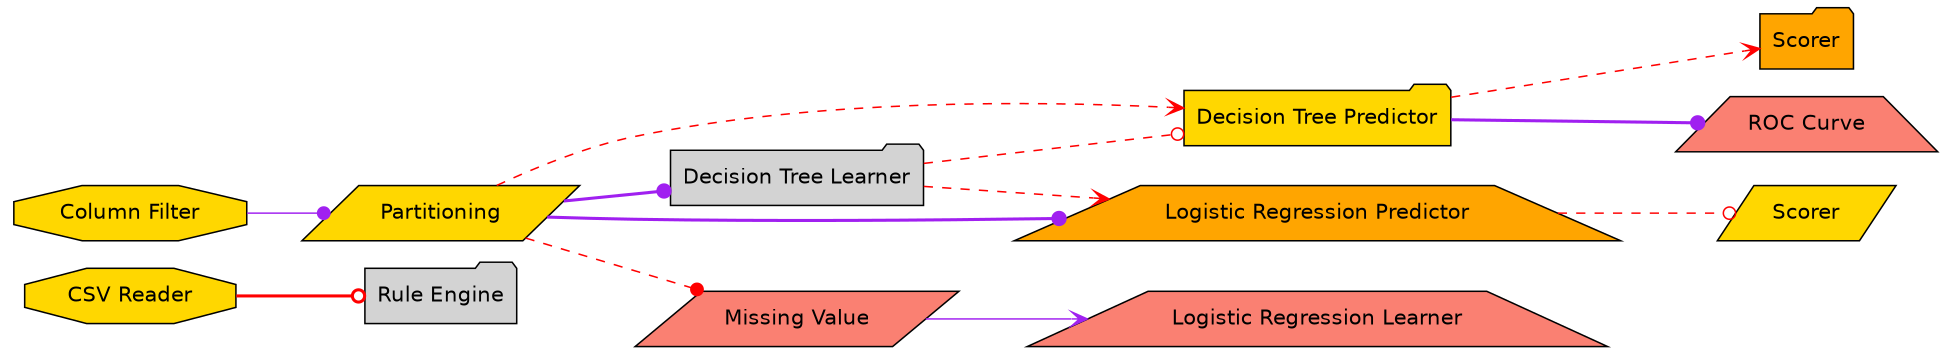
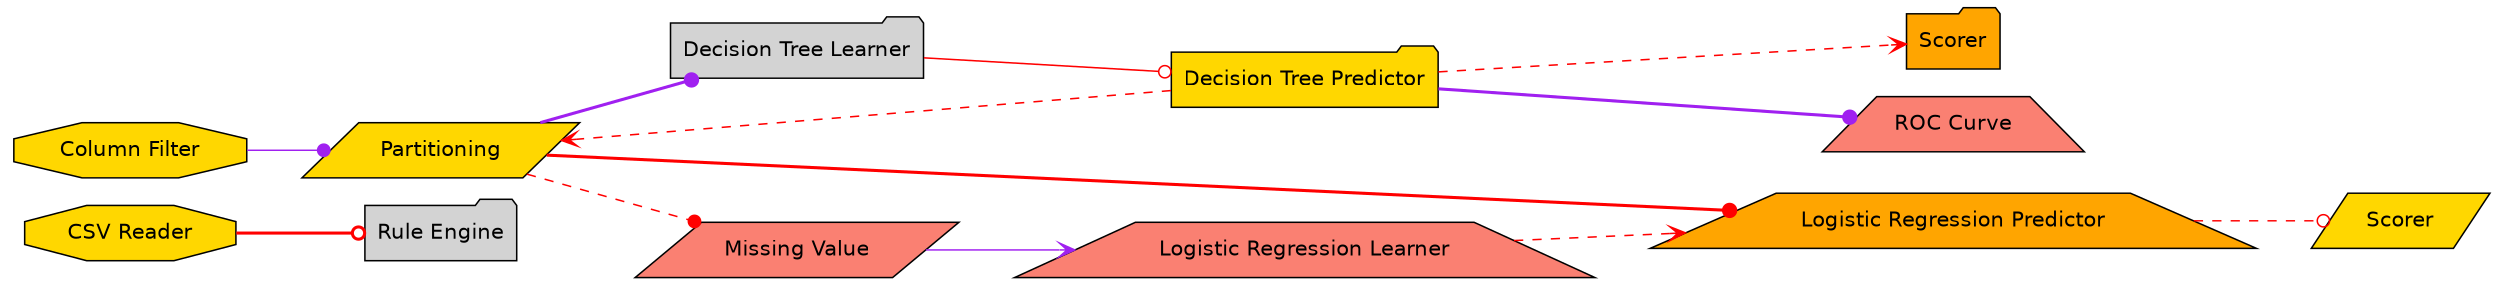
(827, 111) -> (874, 115)
(1048, 149) -> (1041, 65)
(1009, 192) -> (1592, 237)
(800, 220) -> (1135, 183)
